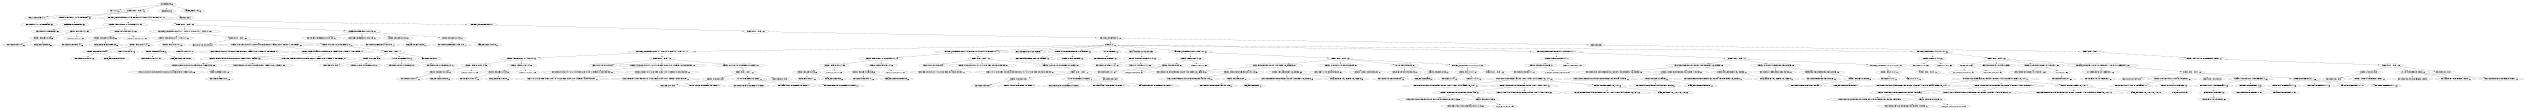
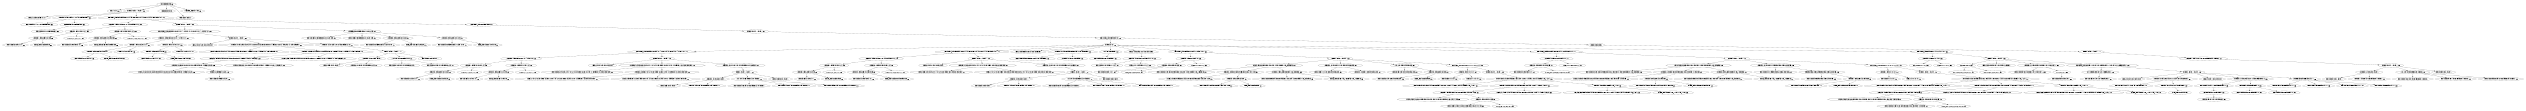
(175, 14) -> (177, 10)
